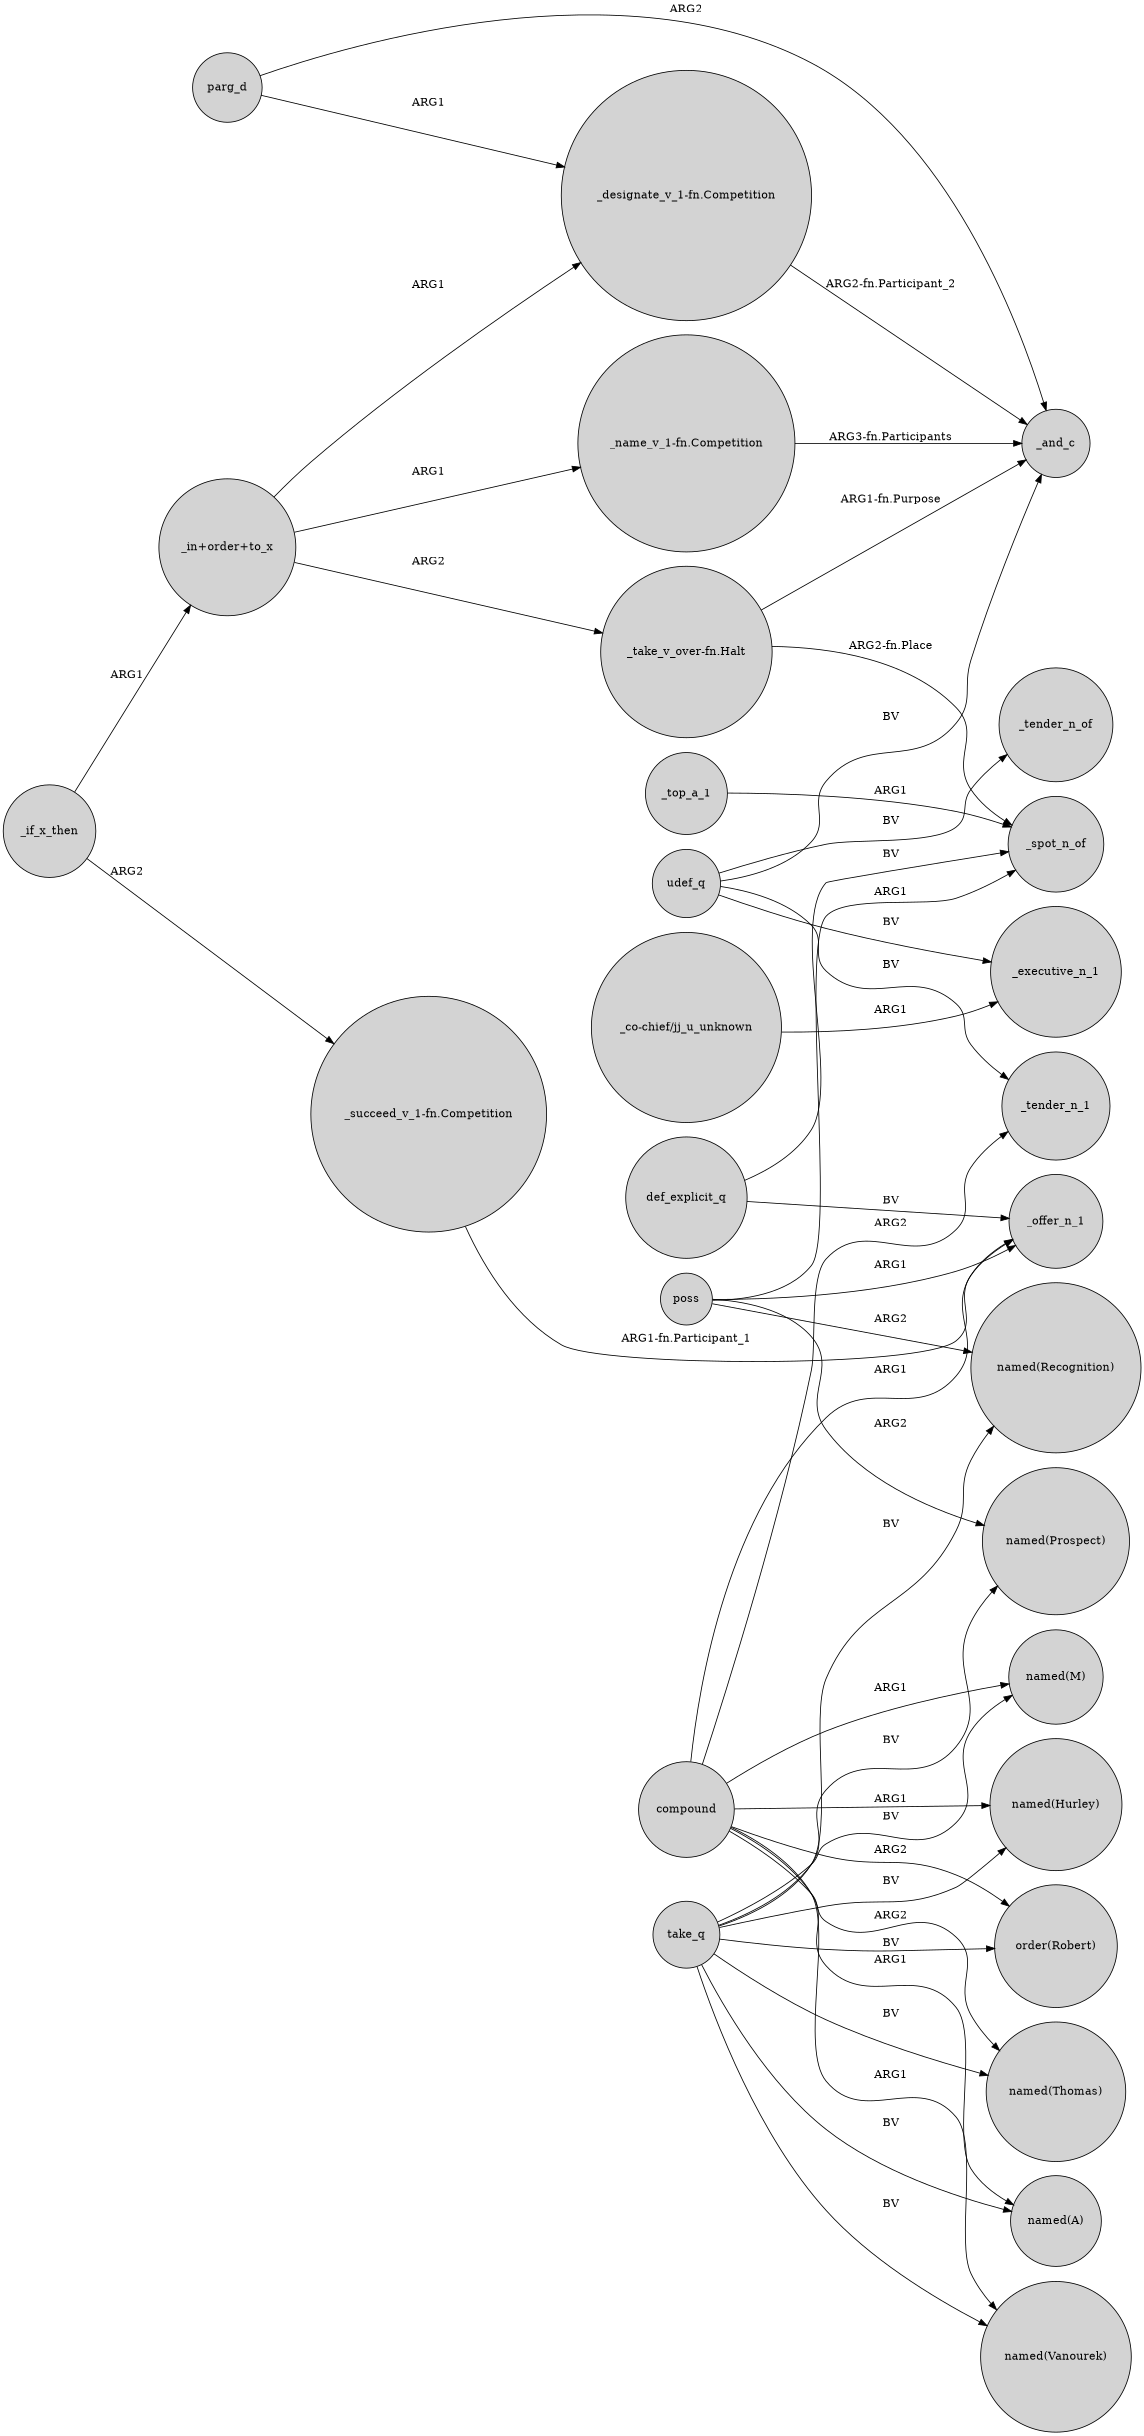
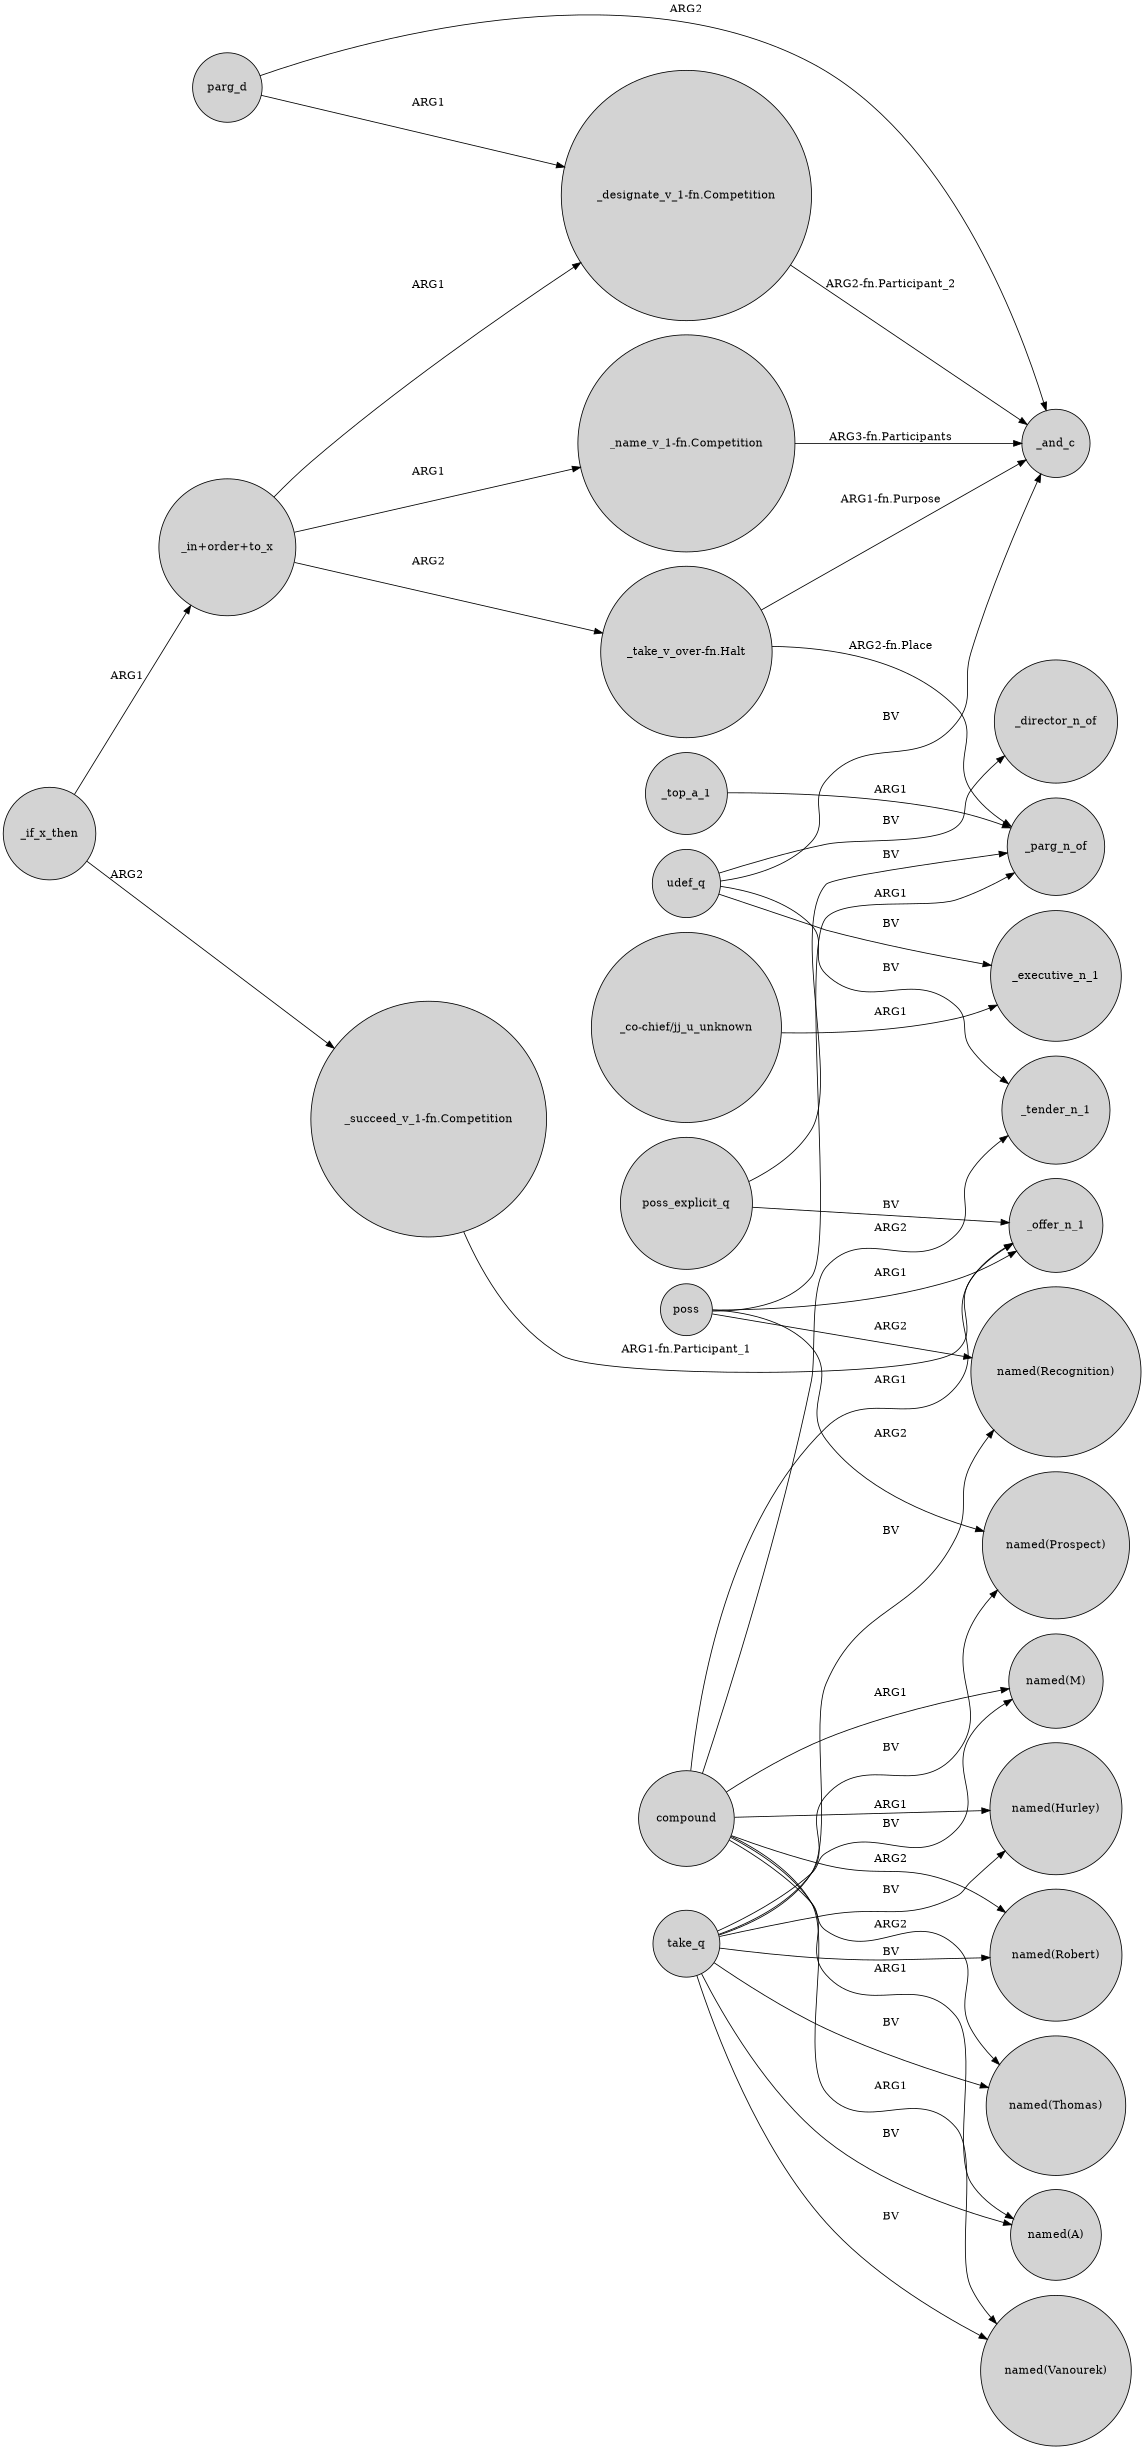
(1056, 725) -> (1056, 722)
(1056, 844) -> (1056, 847)
(686, 1198) -> (686, 1203)
(1056, 1946) -> (1056, 1955)
